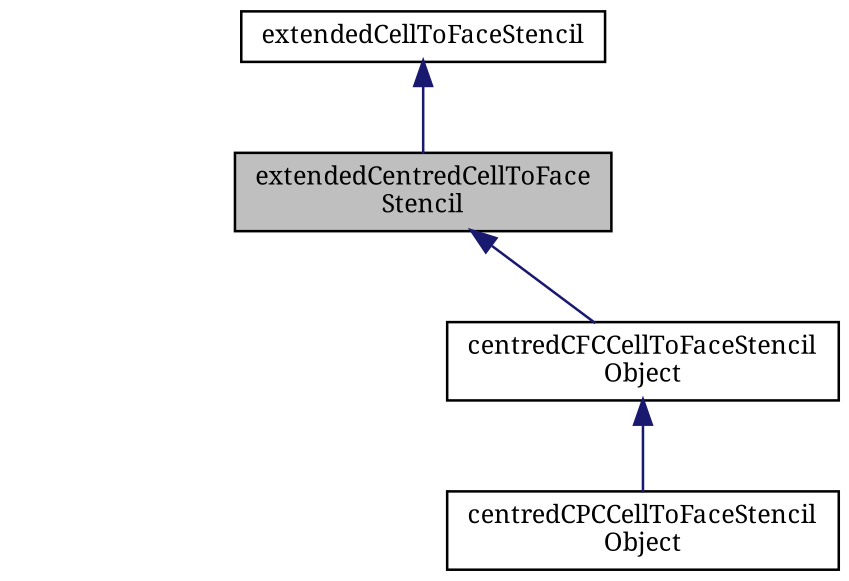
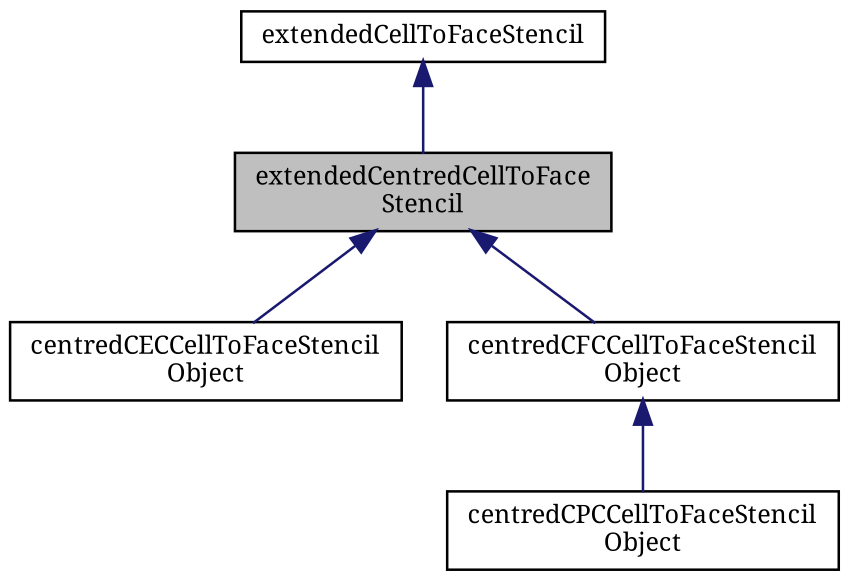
none -> (206, 361)
